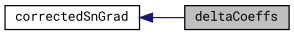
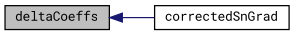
(169, 18) -> (138, 18)
